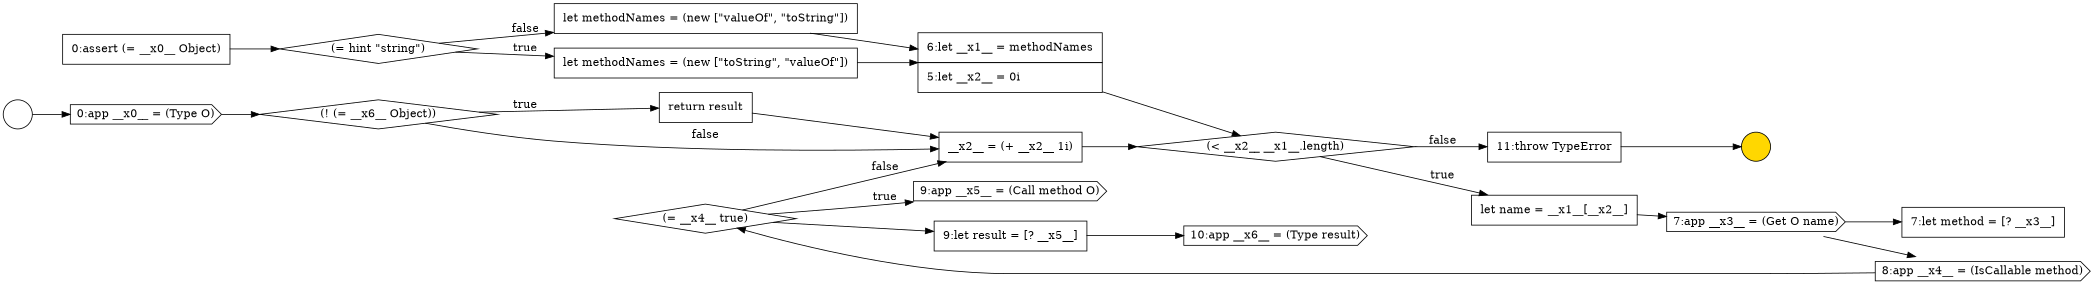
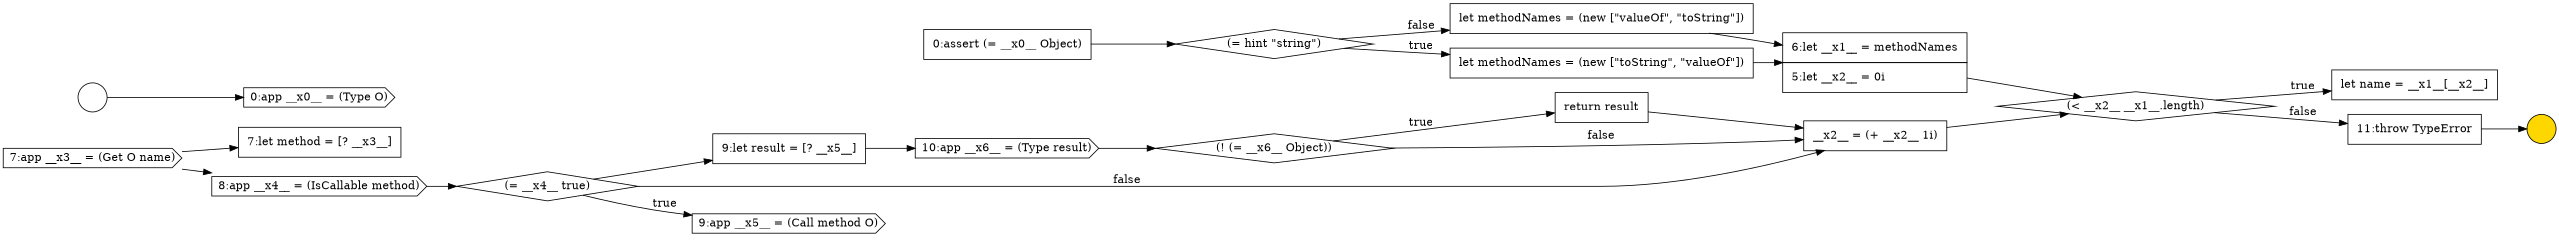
(236, 114) -> (1123, 148)
(1648, 215) -> none
